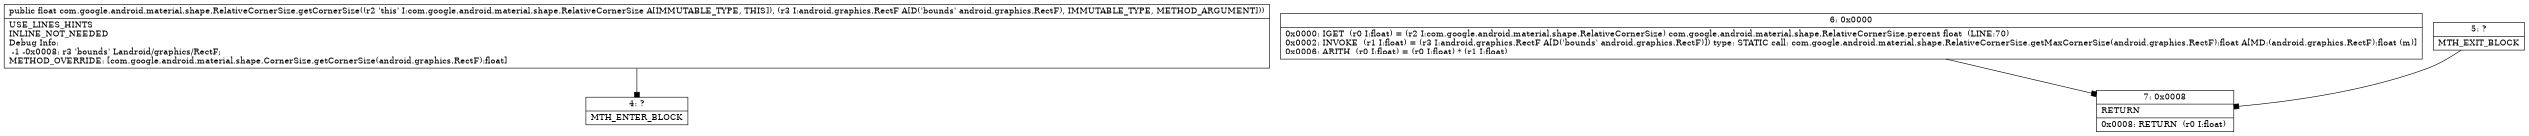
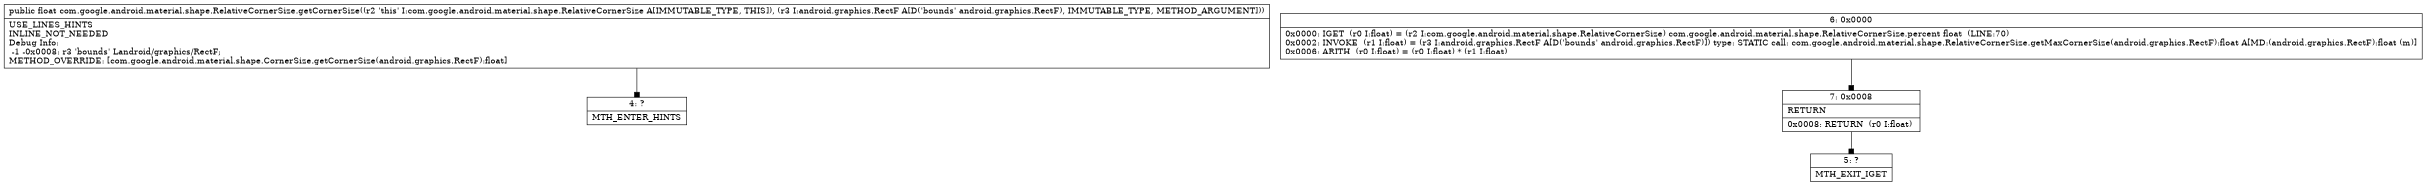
(2479, 43) -> (1851, 174)
(2354, 89) -> (1851, 140)
(637, 118) -> (637, 118)
